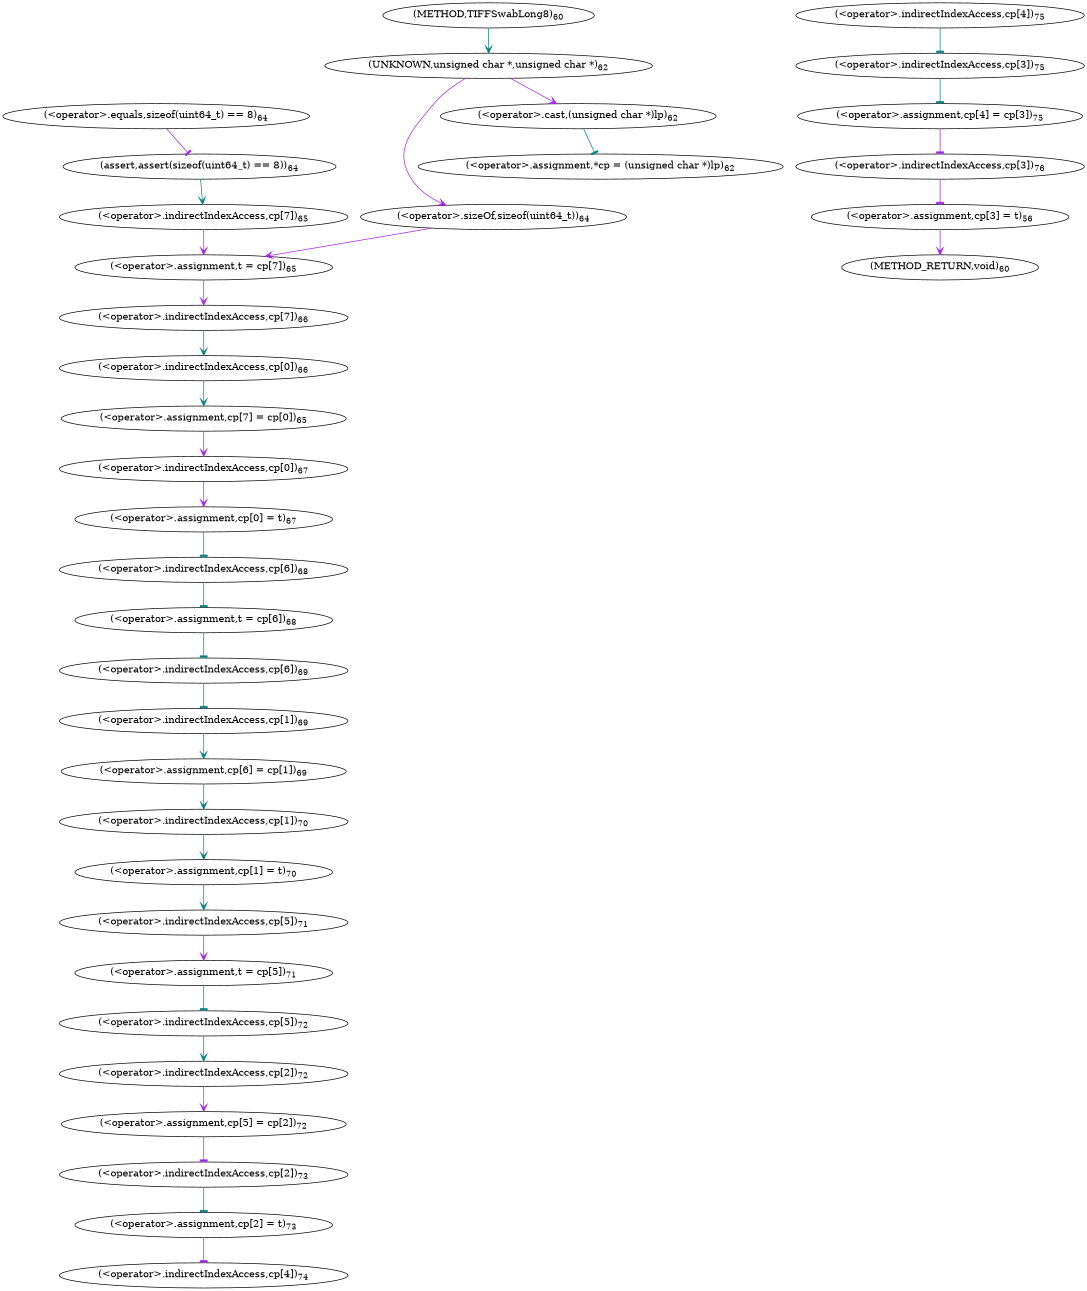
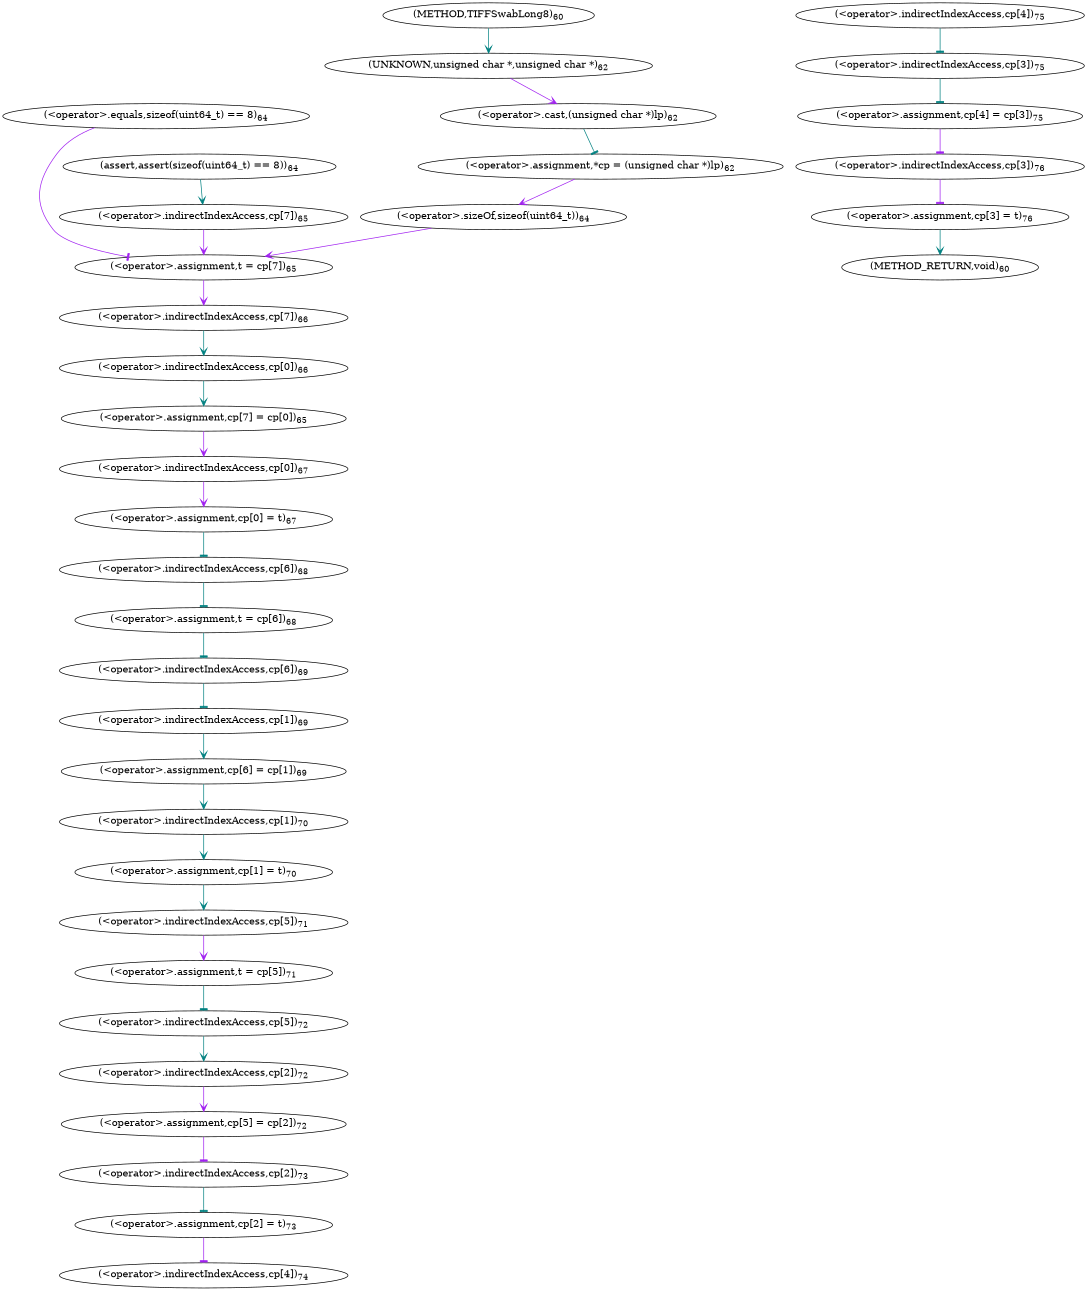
(409, 136) -> (550, 190)
(177, 140) -> (41, 207)
(1028, 216) -> (1028, 216)
(940, 239) -> (940, 239)
